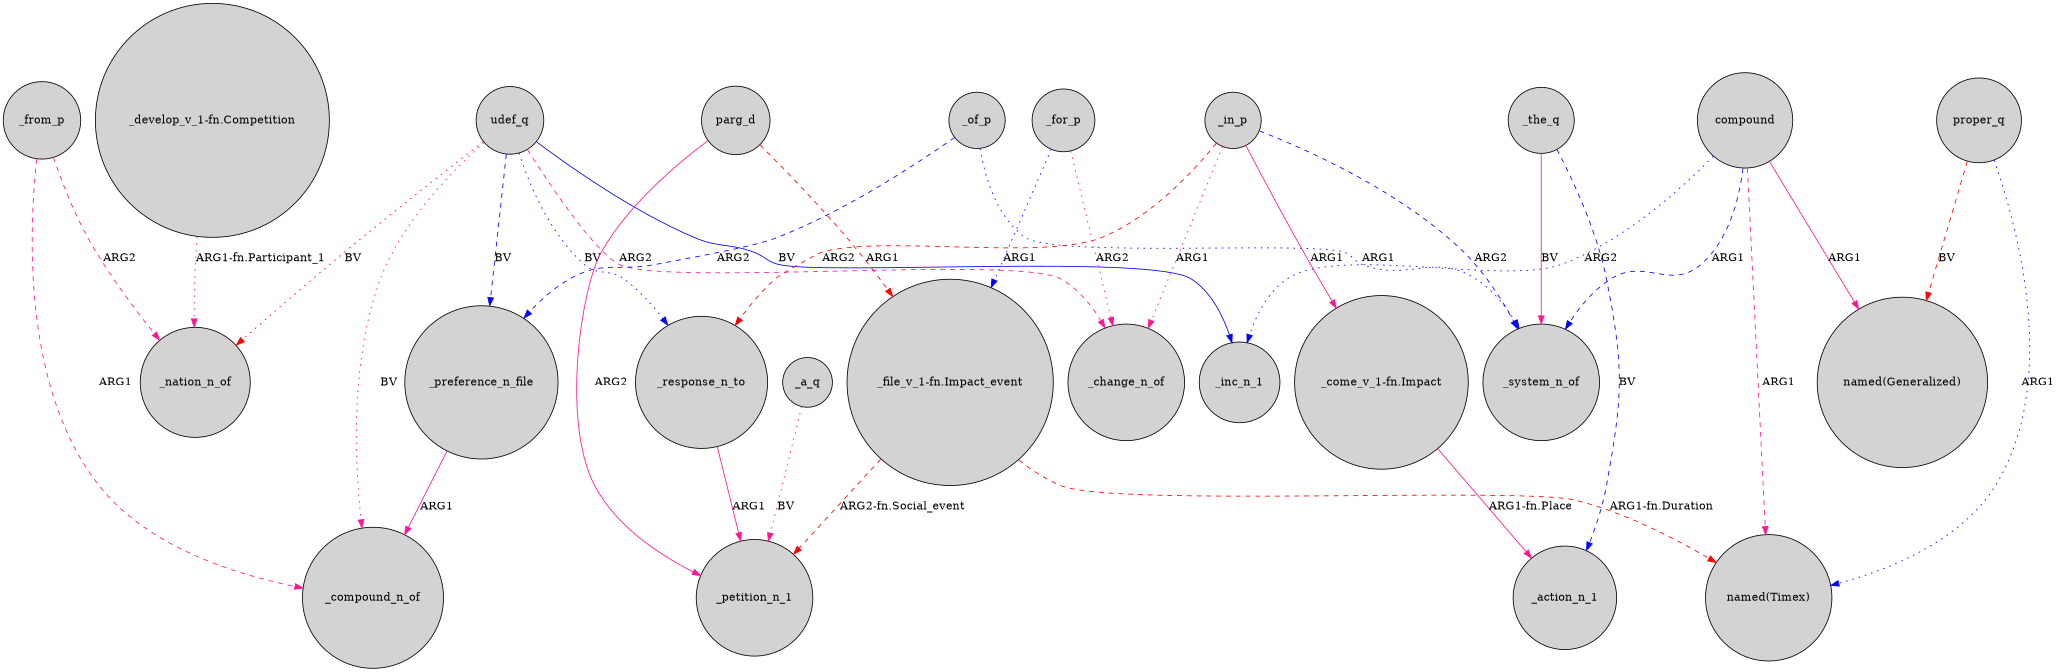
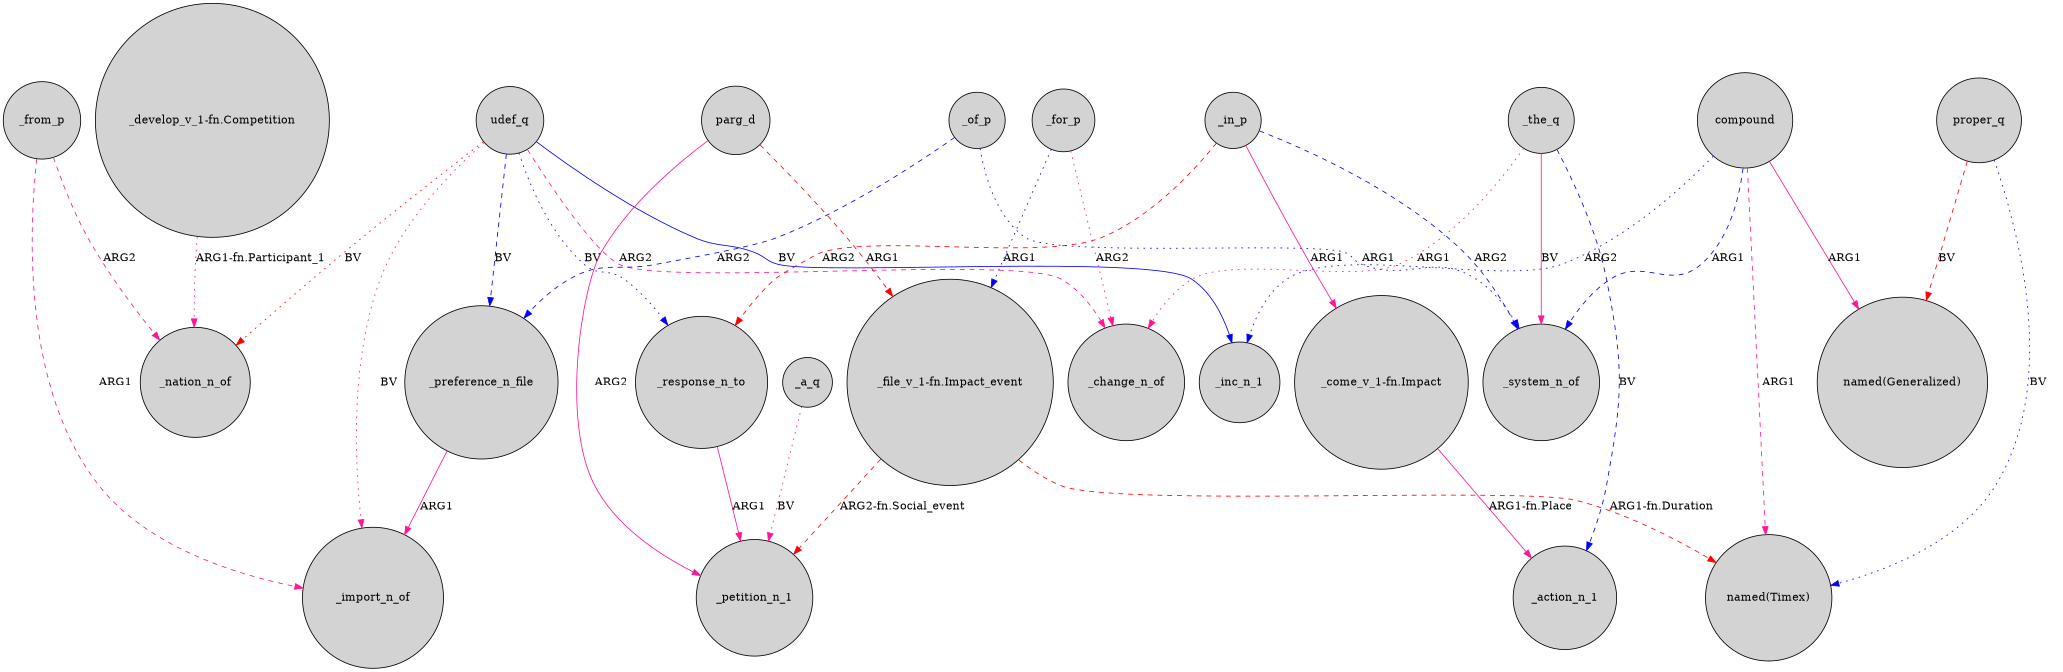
(1187, 234) -> (1352, 271)
(2038, 382) -> (2038, 382)
(373, 598) -> (373, 598)
